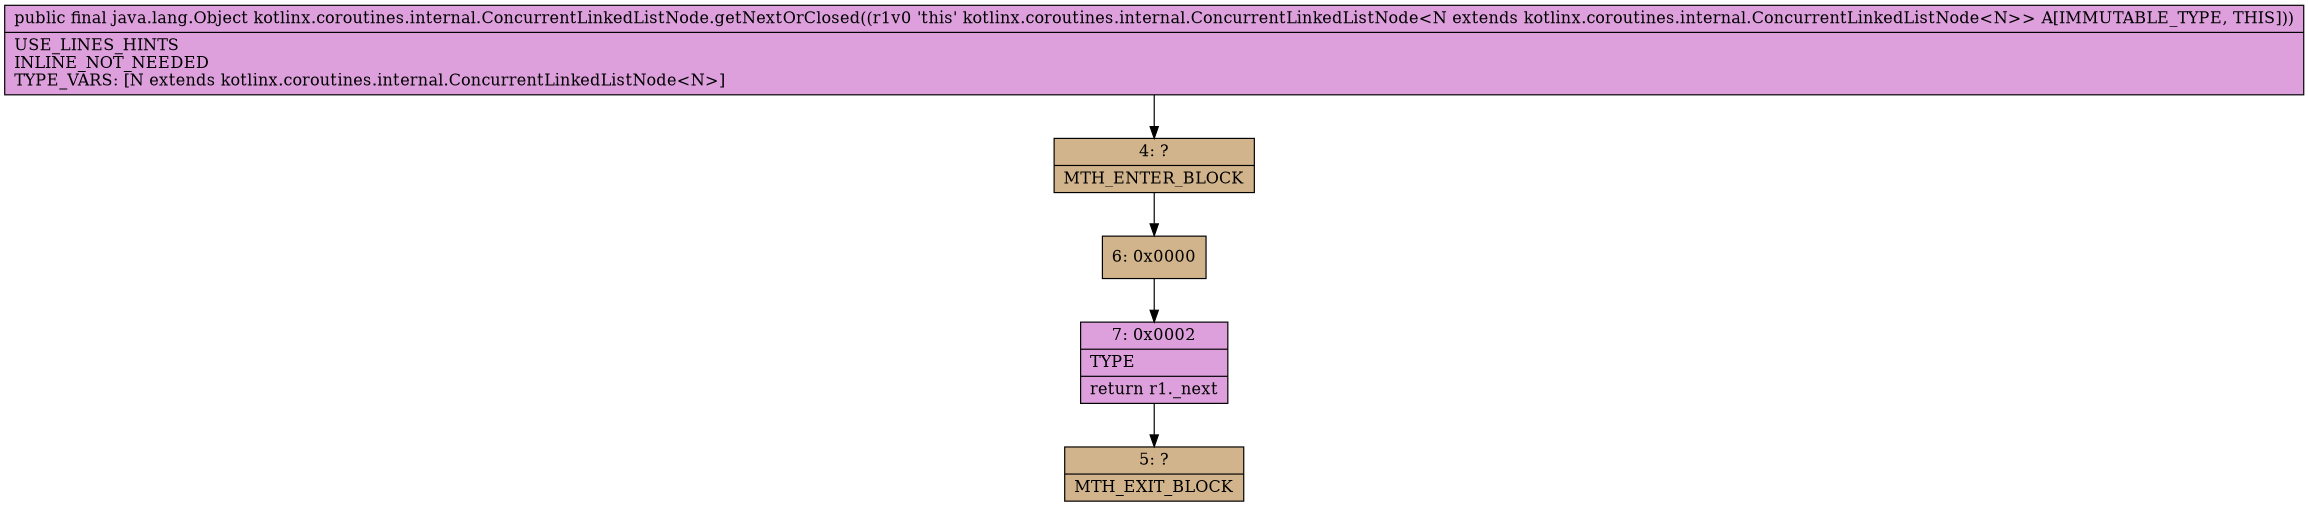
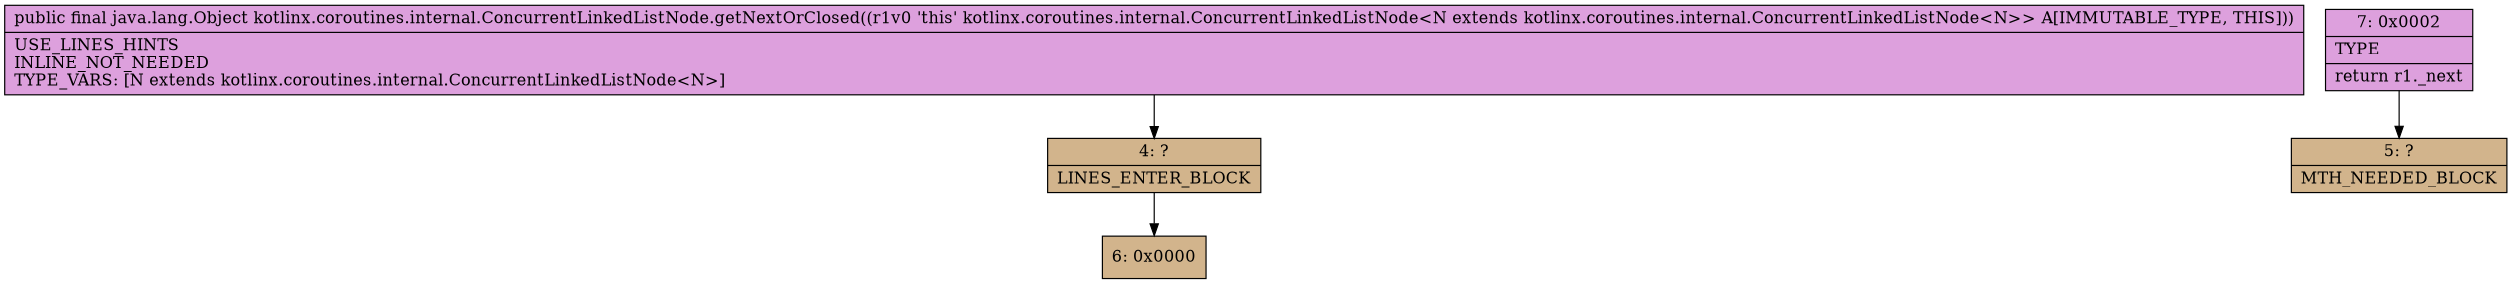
(1154, 178) -> (1154, 178)
(1154, 295) -> none
(1154, 487) -> (2399, 178)
